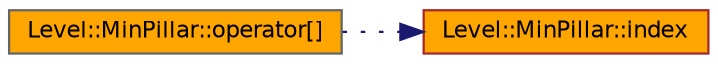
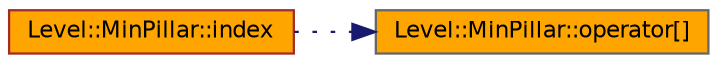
(371, 32) -> (323, 32)
